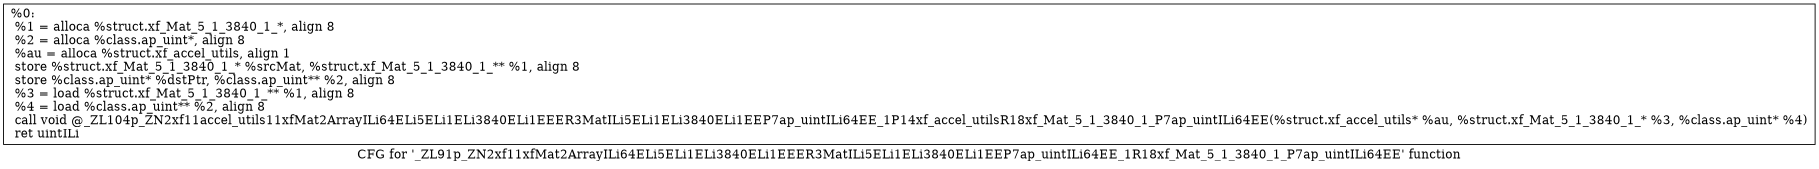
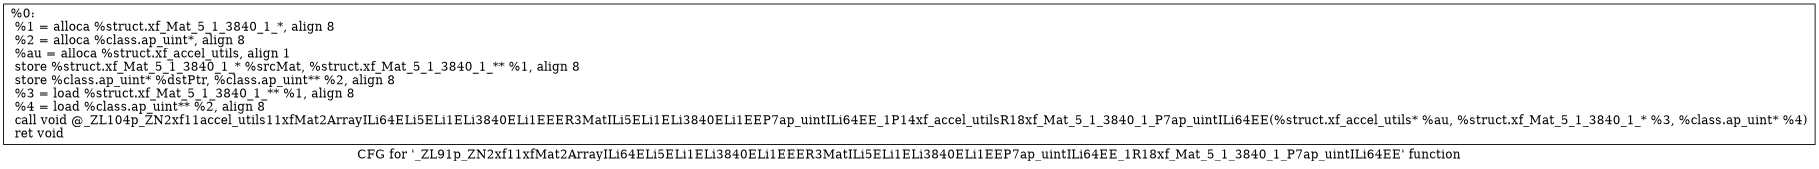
(45, 134) -> (38, 134)
